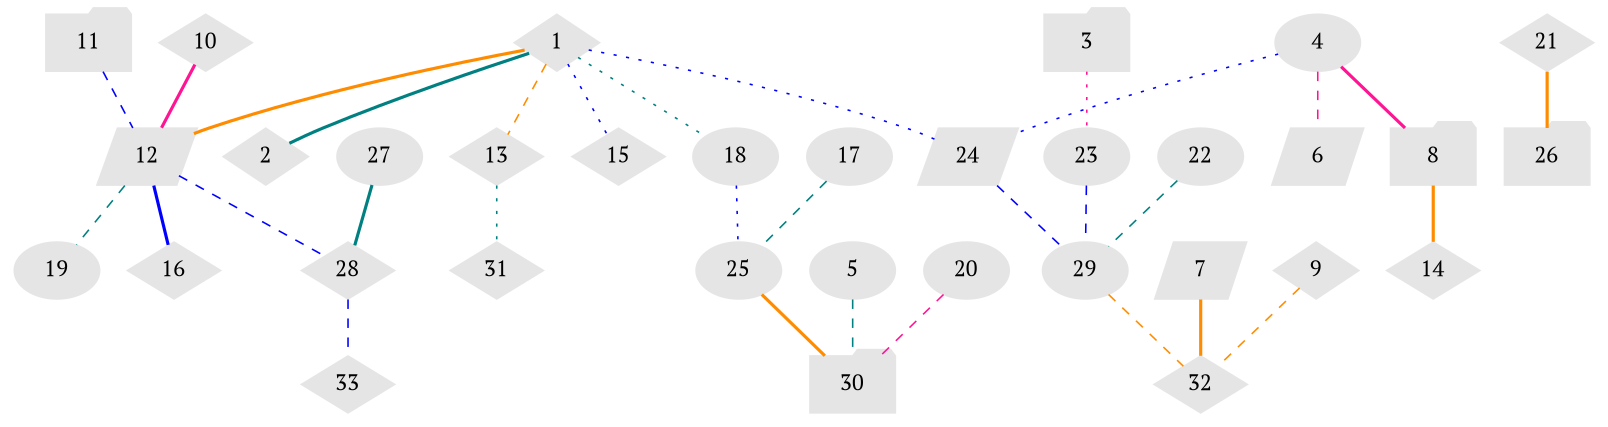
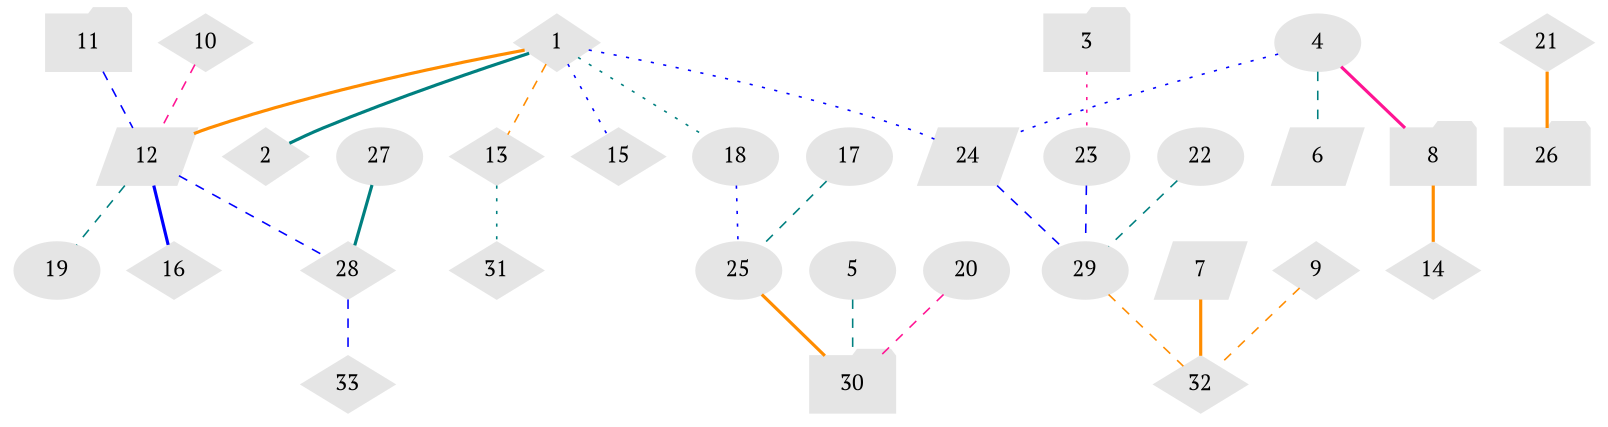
(178, 96) -> (178, 96)
(1318, 100) -> (1318, 100)
